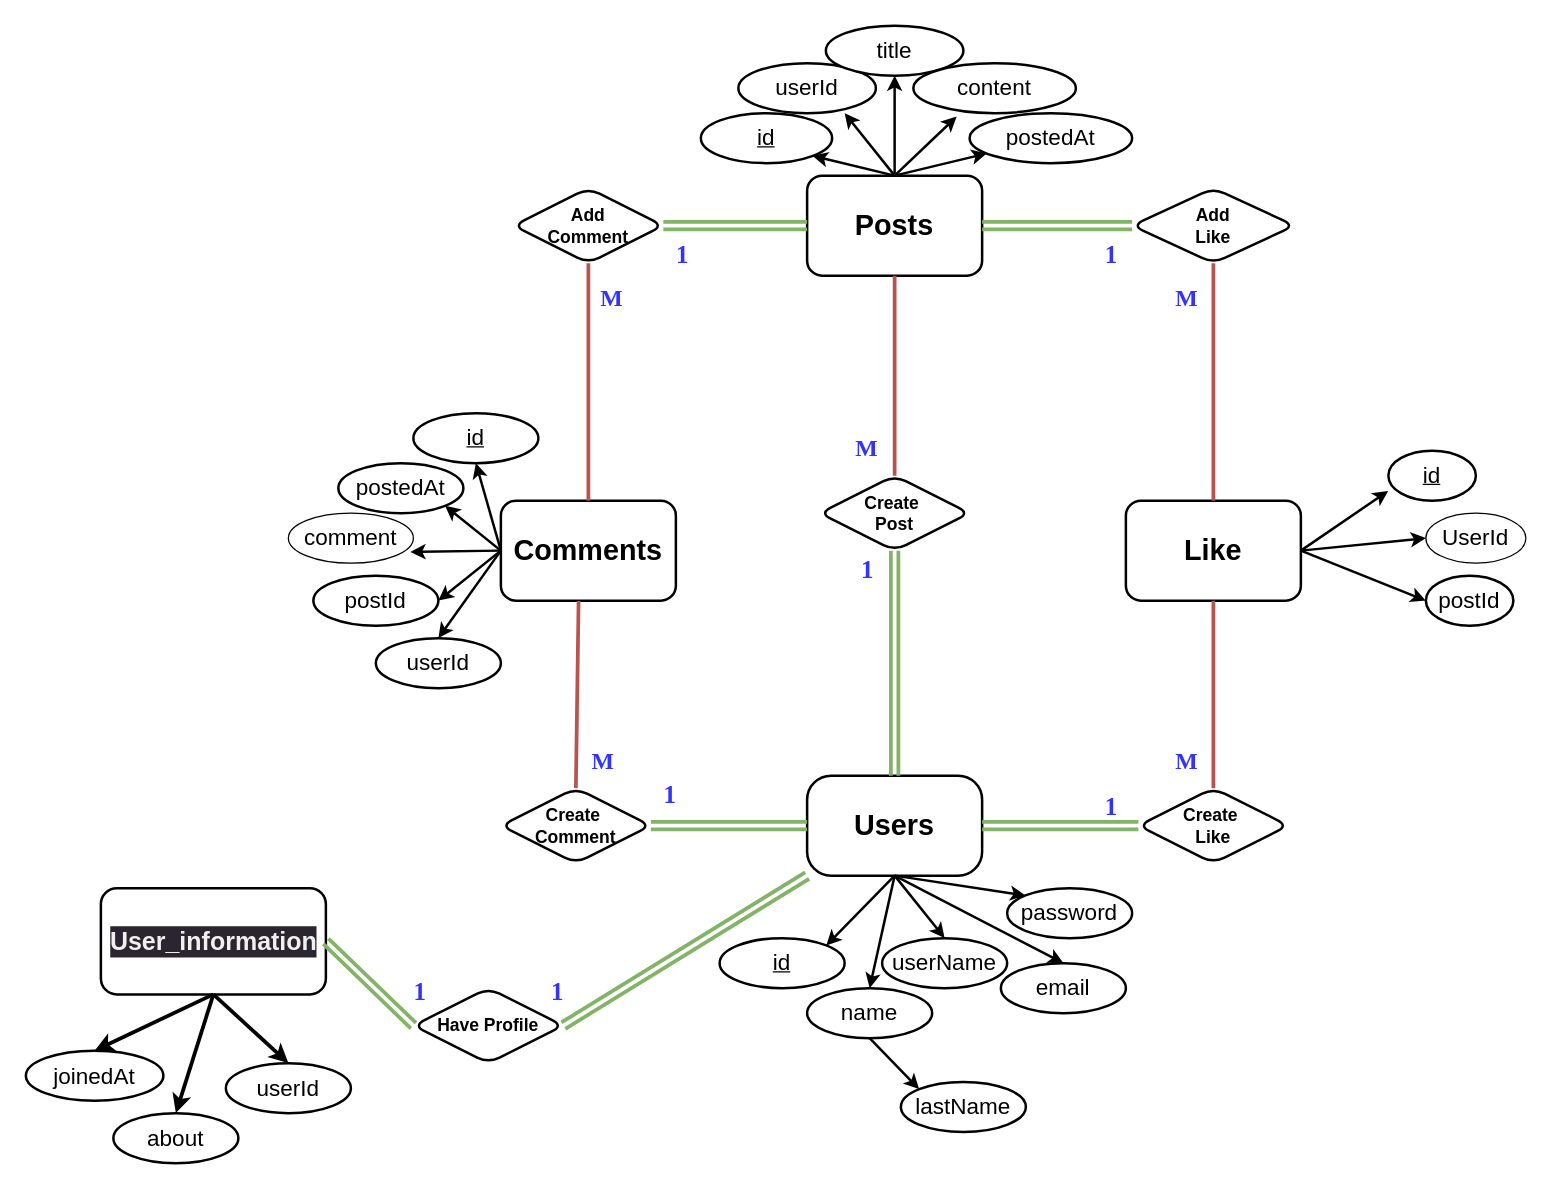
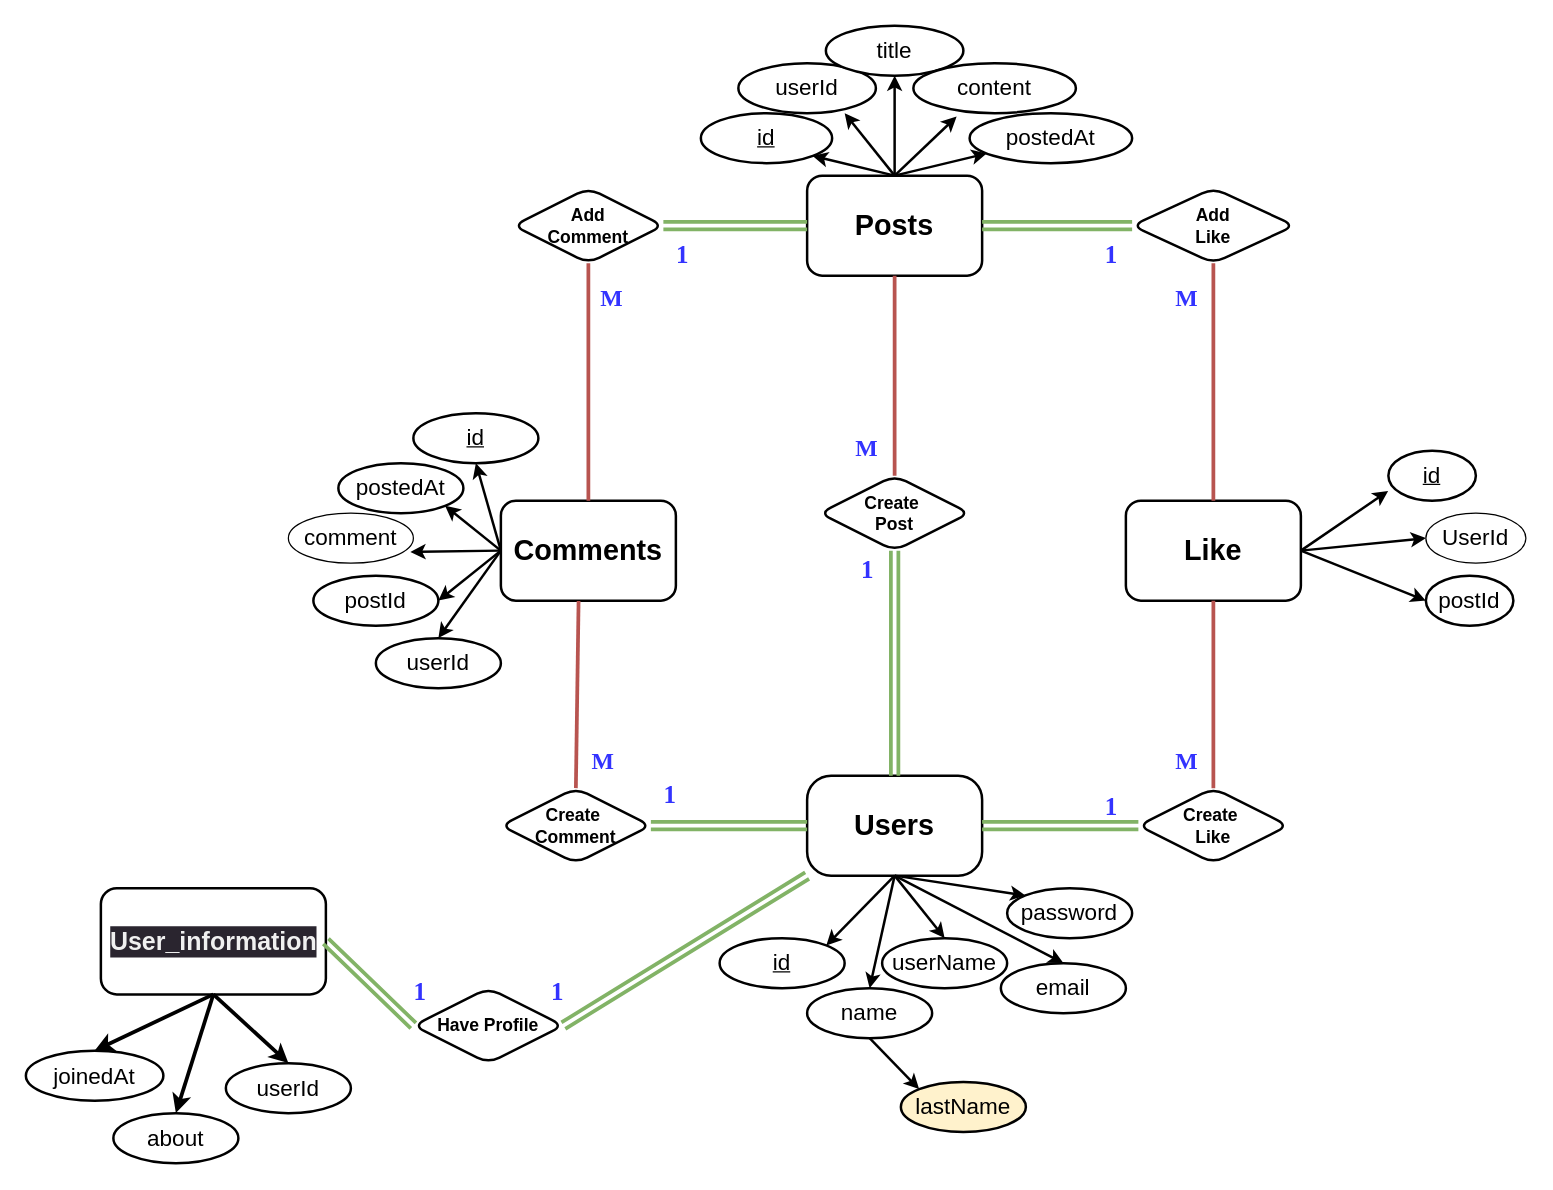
(963, 1107) -> (963, 1107)
